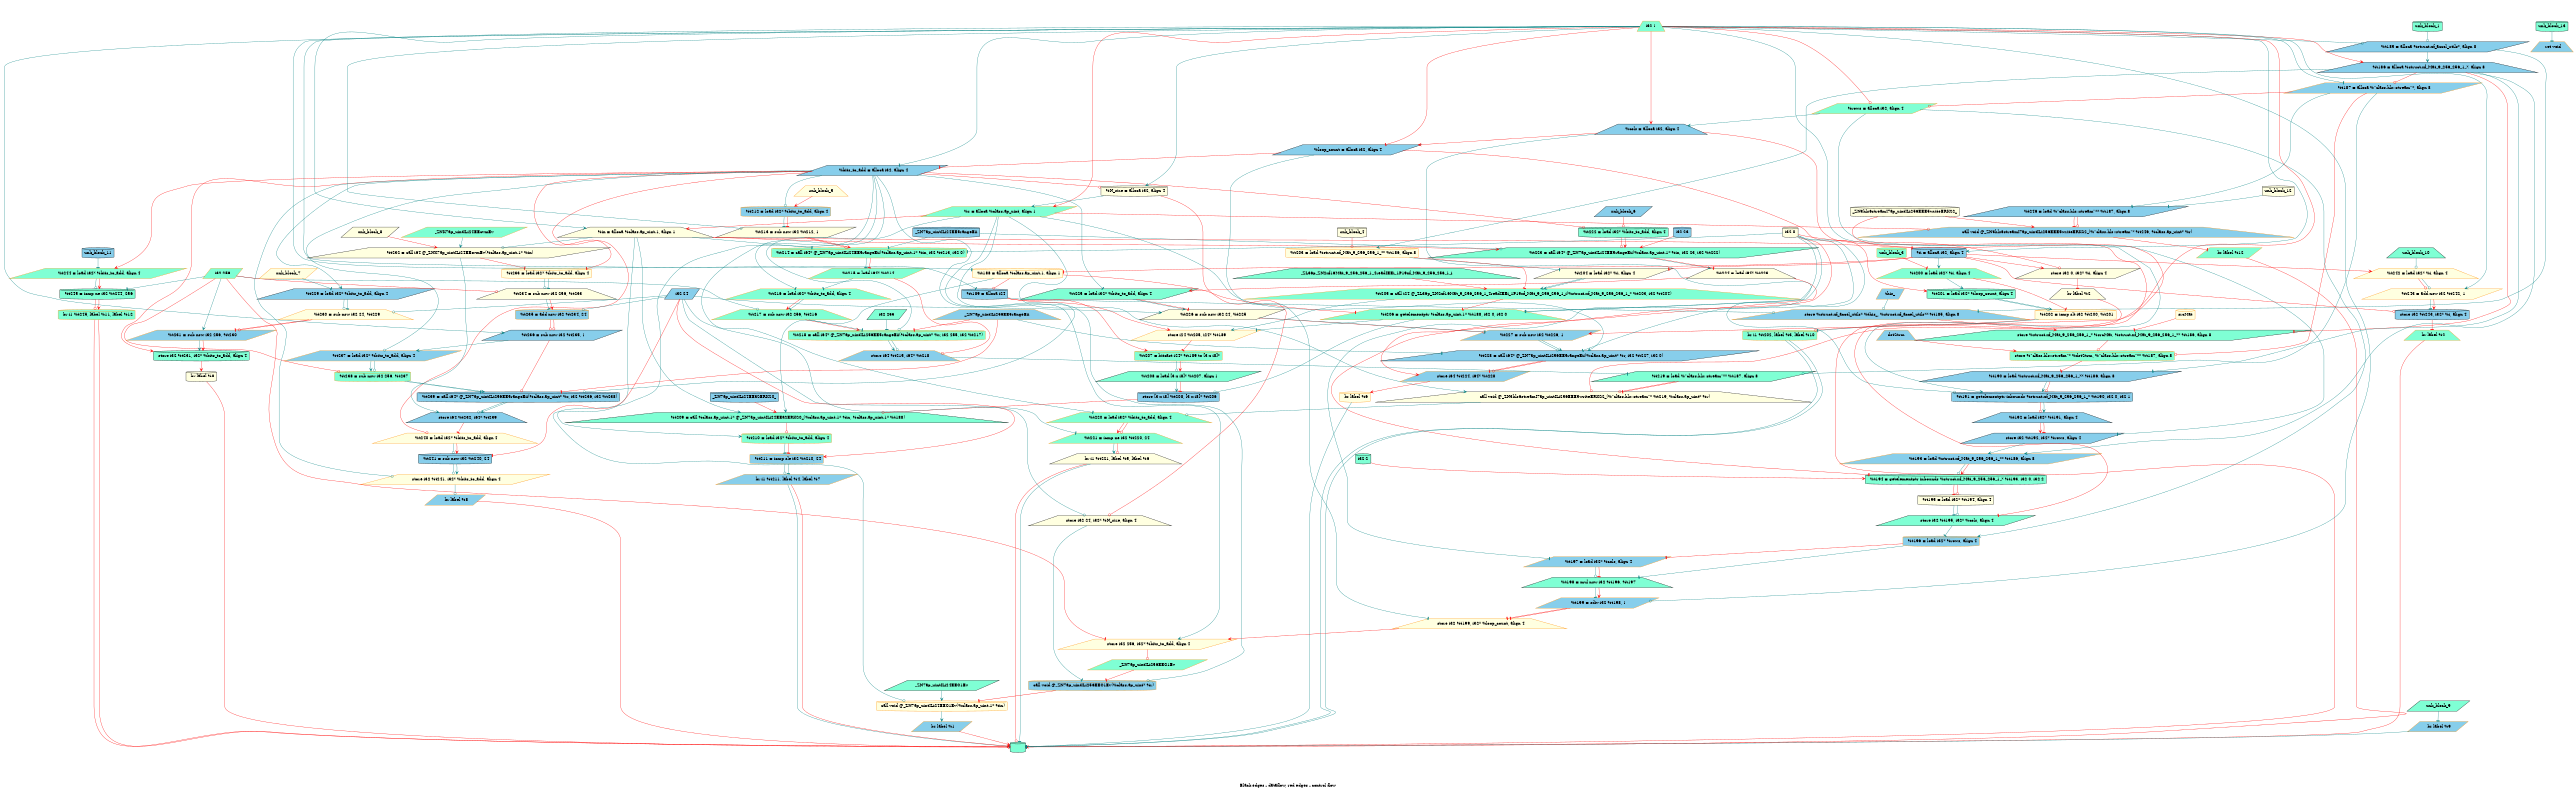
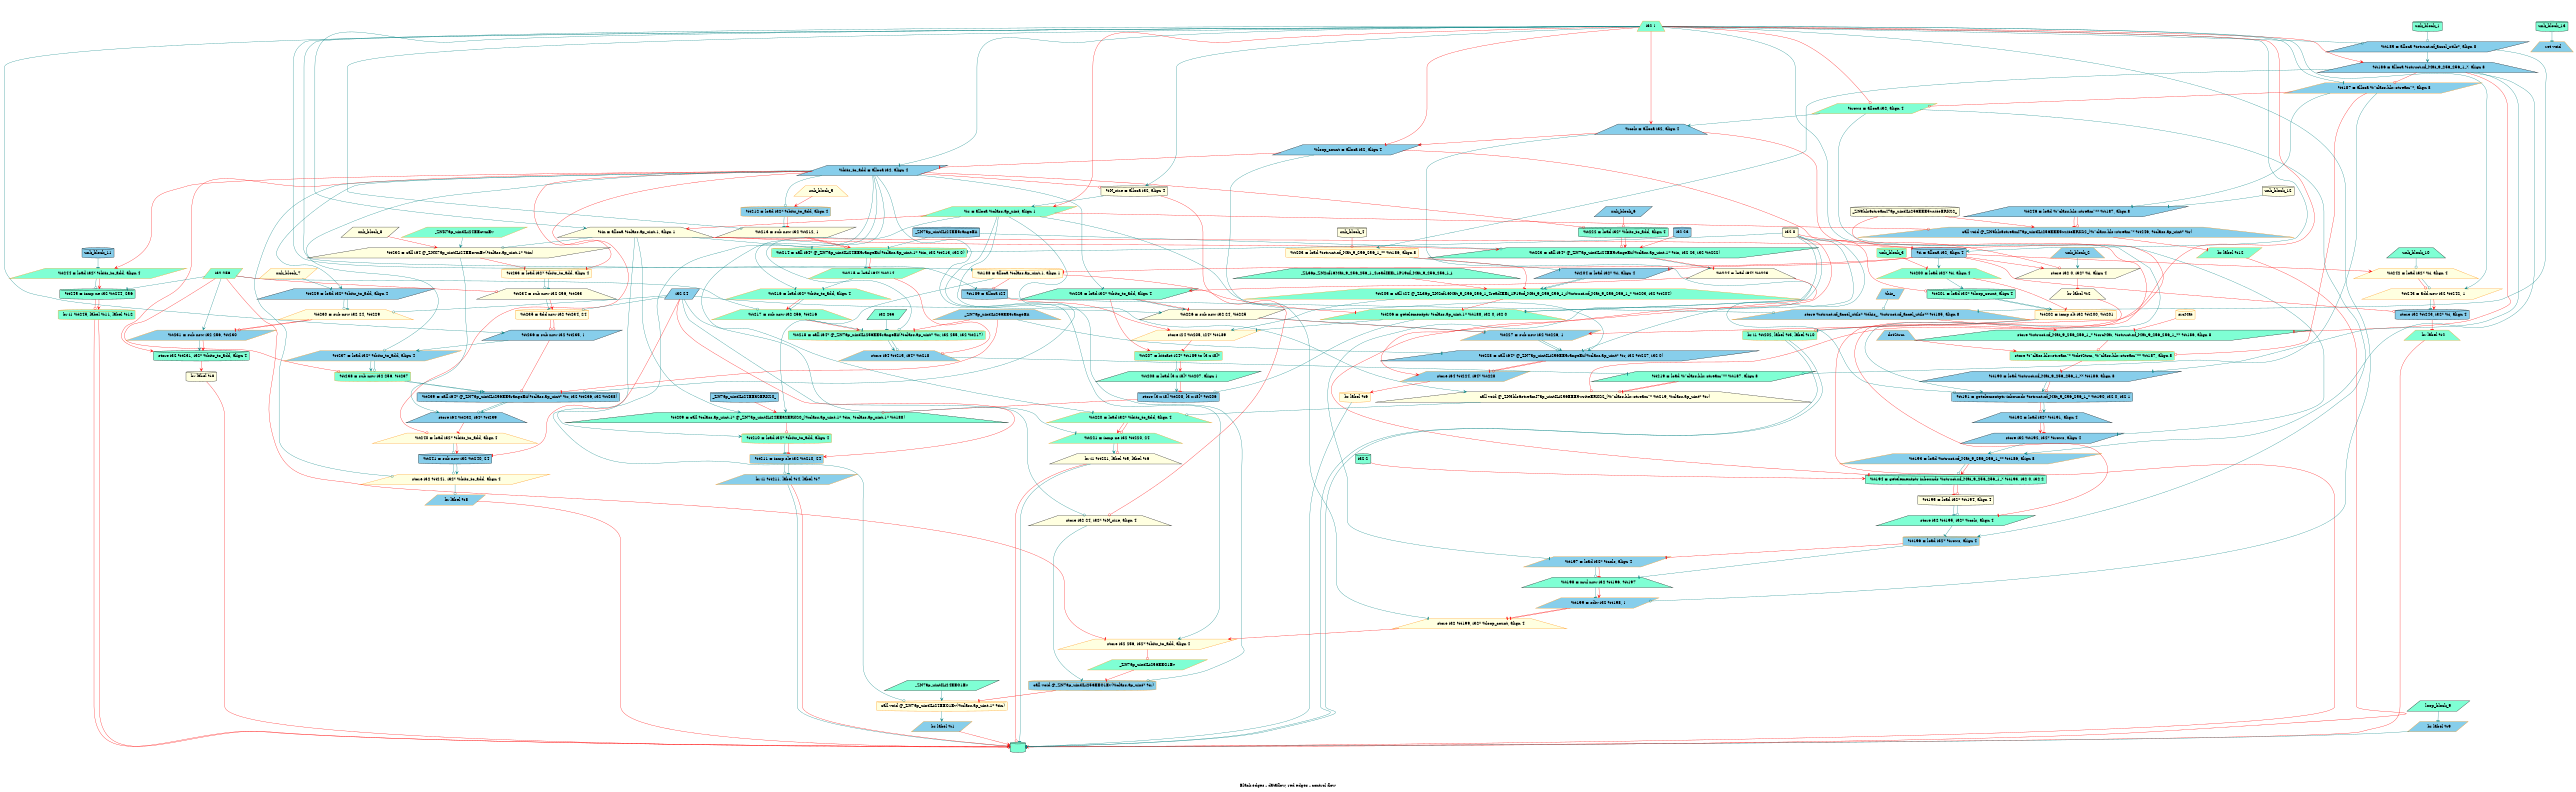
(1681, 186) -> (1681, 186)
none -> (2078, 253)
(1604, 273) -> (1604, 273)
(552, 315) -> (552, 315)
(1101, 315) -> (1122, 330)
(2438, 706) -> (2438, 706)
